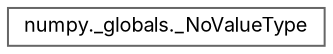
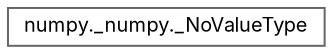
(166, 27) -> (166, 27)
